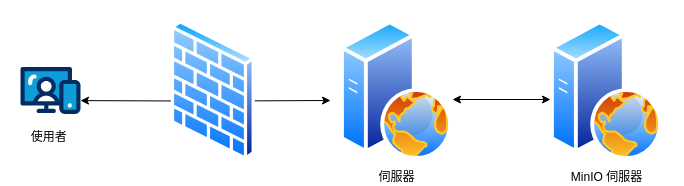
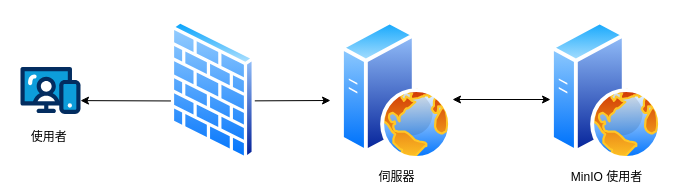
(607, 178) -> (607, 178)
